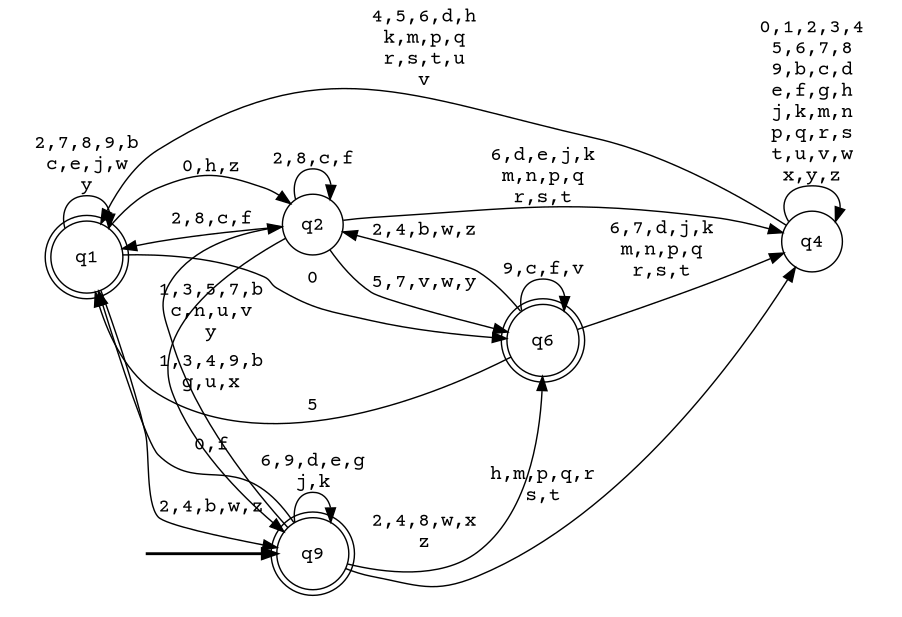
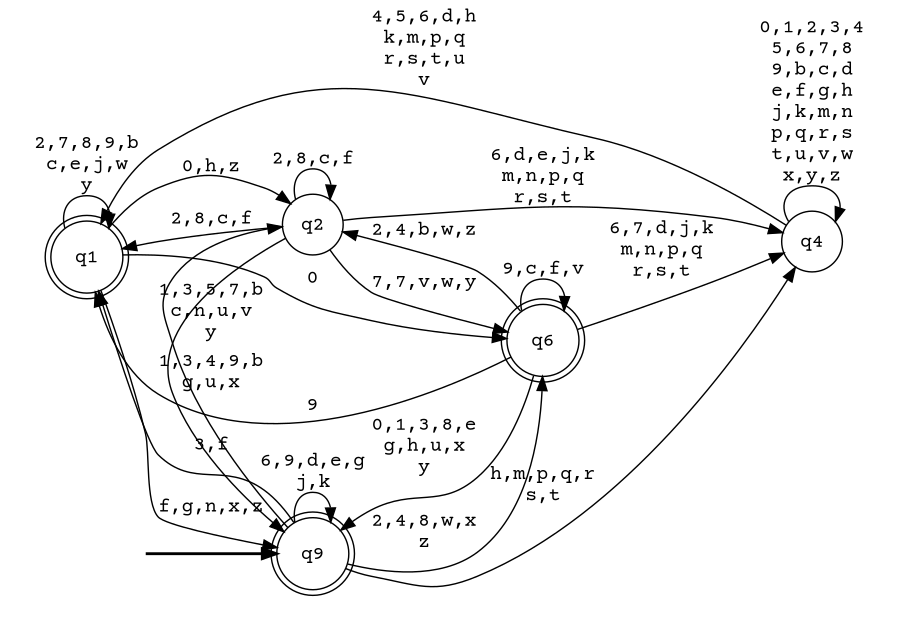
(424, 282) -> (424, 282)
(313, 405) -> (313, 405)
(211, 444) -> (211, 444)
none -> (470, 483)
(211, 506) -> (211, 506)
